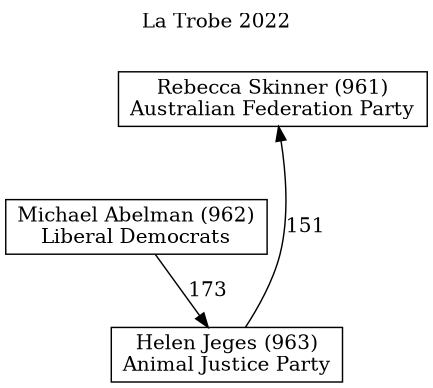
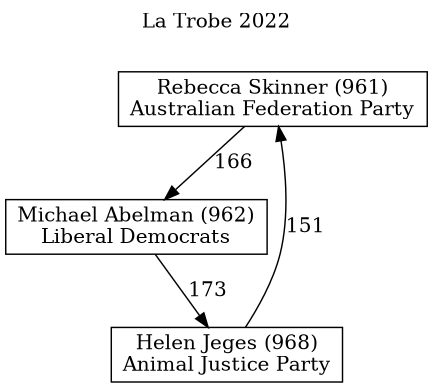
none -> (210, 158)
(227, 355) -> (227, 355)
